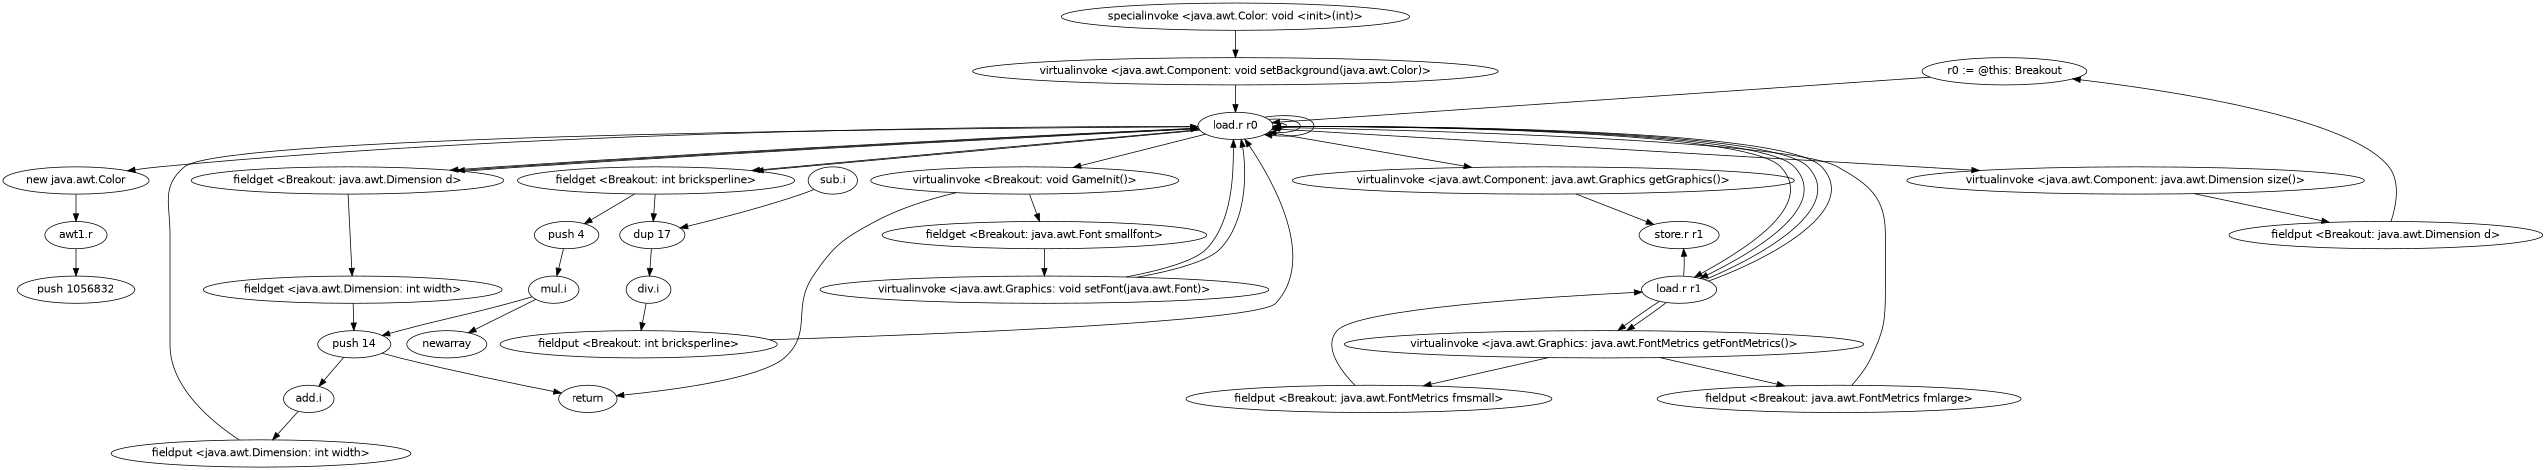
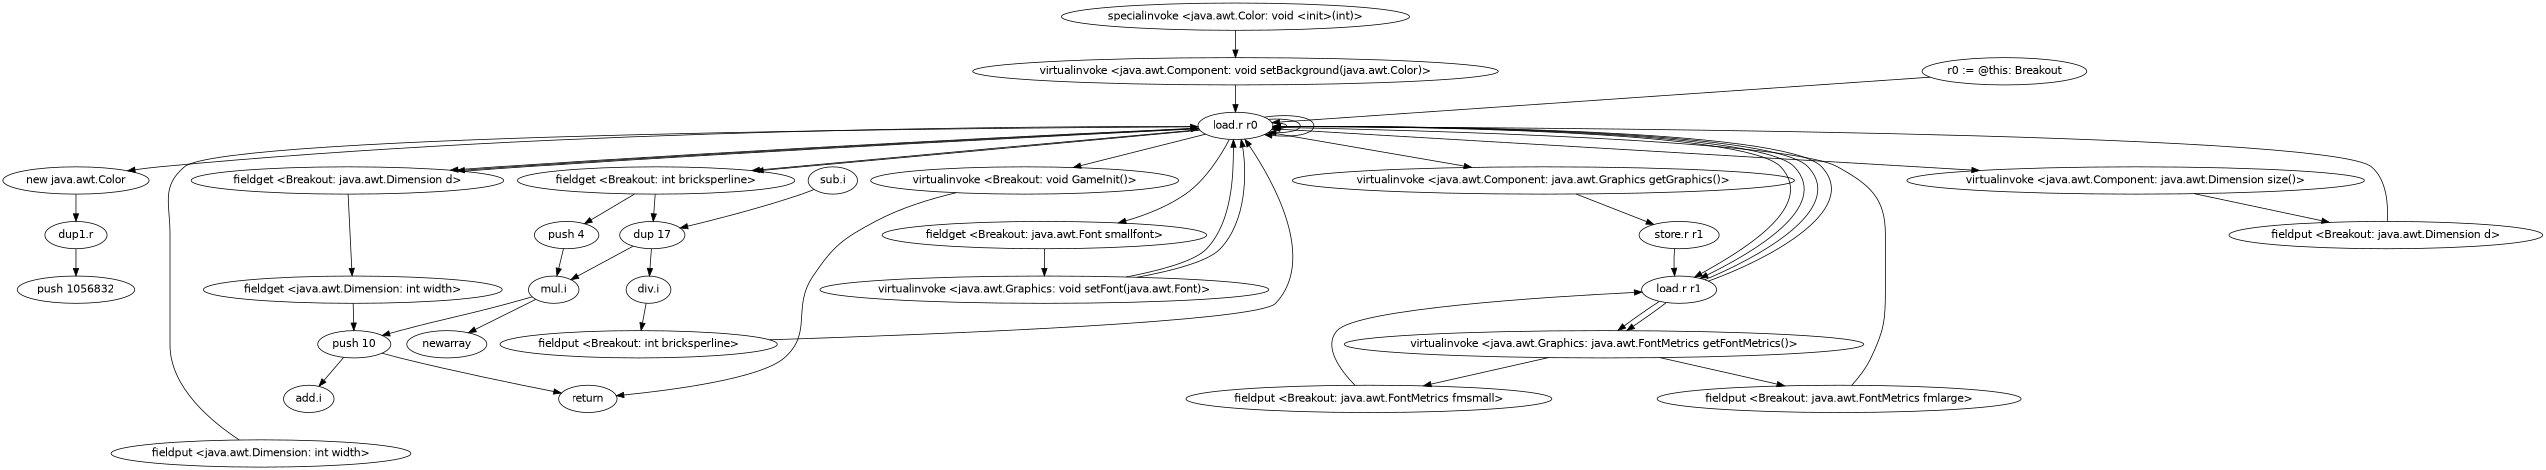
(2268, 112) -> (1856, 133)
(1033, 204) -> (1187, 193)
(76, 235) -> (76, 235)
none -> (605, 261)
(1684, 266) -> (1674, 258)
(354, 344) -> (354, 344)
(288, 423) -> none
